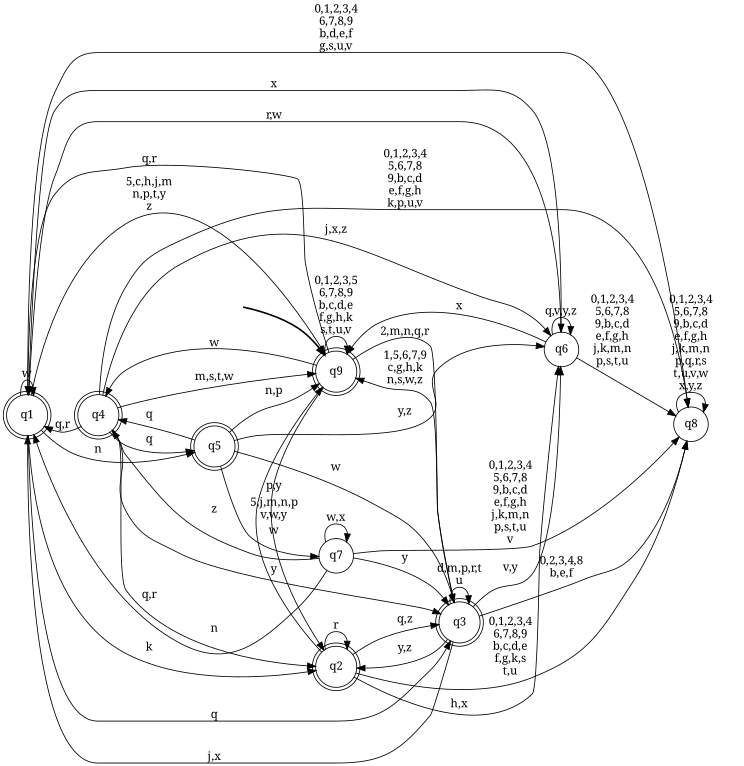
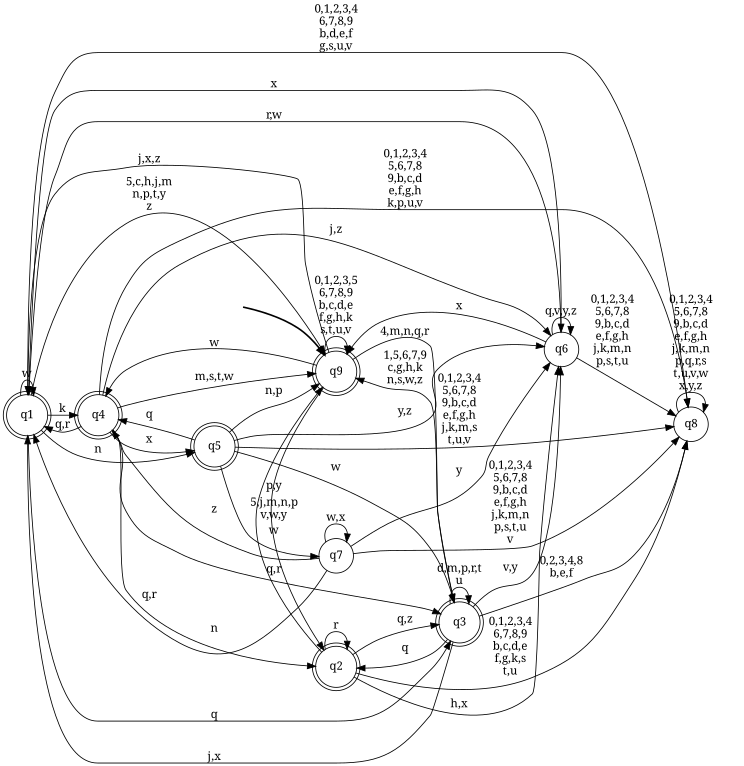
(150, 159) -> (150, 159)
(336, 230) -> (336, 230)
(405, 332) -> (405, 332)
(150, 439) -> (150, 439)
none -> (451, 448)
(274, 569) -> (274, 569)
(402, 571) -> (473, 485)
(100, 635) -> (59, 415)
(405, 648) -> (405, 648)
